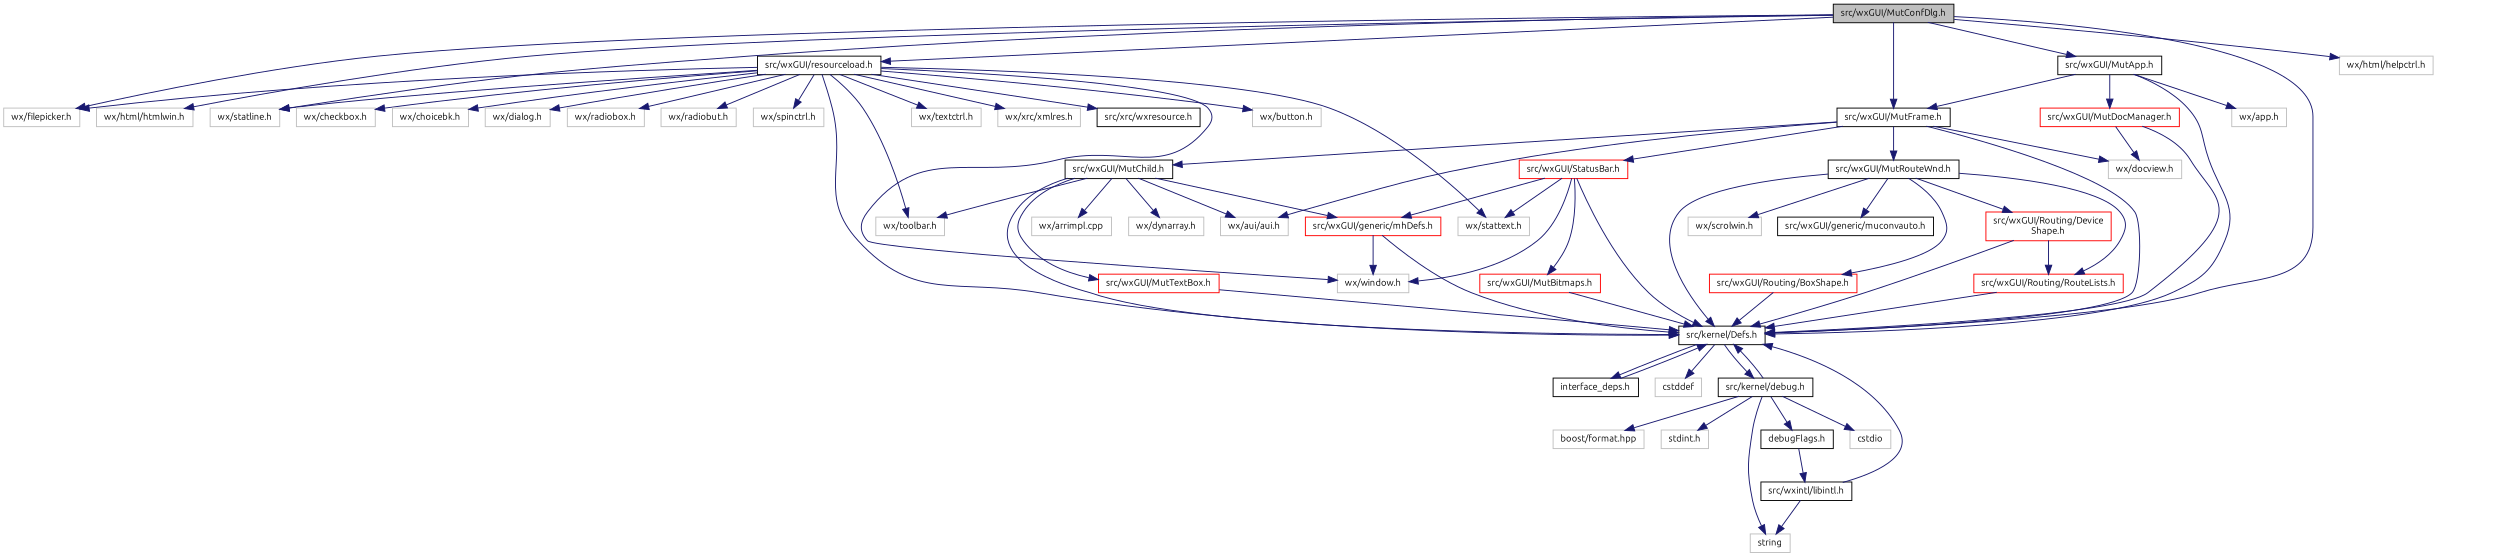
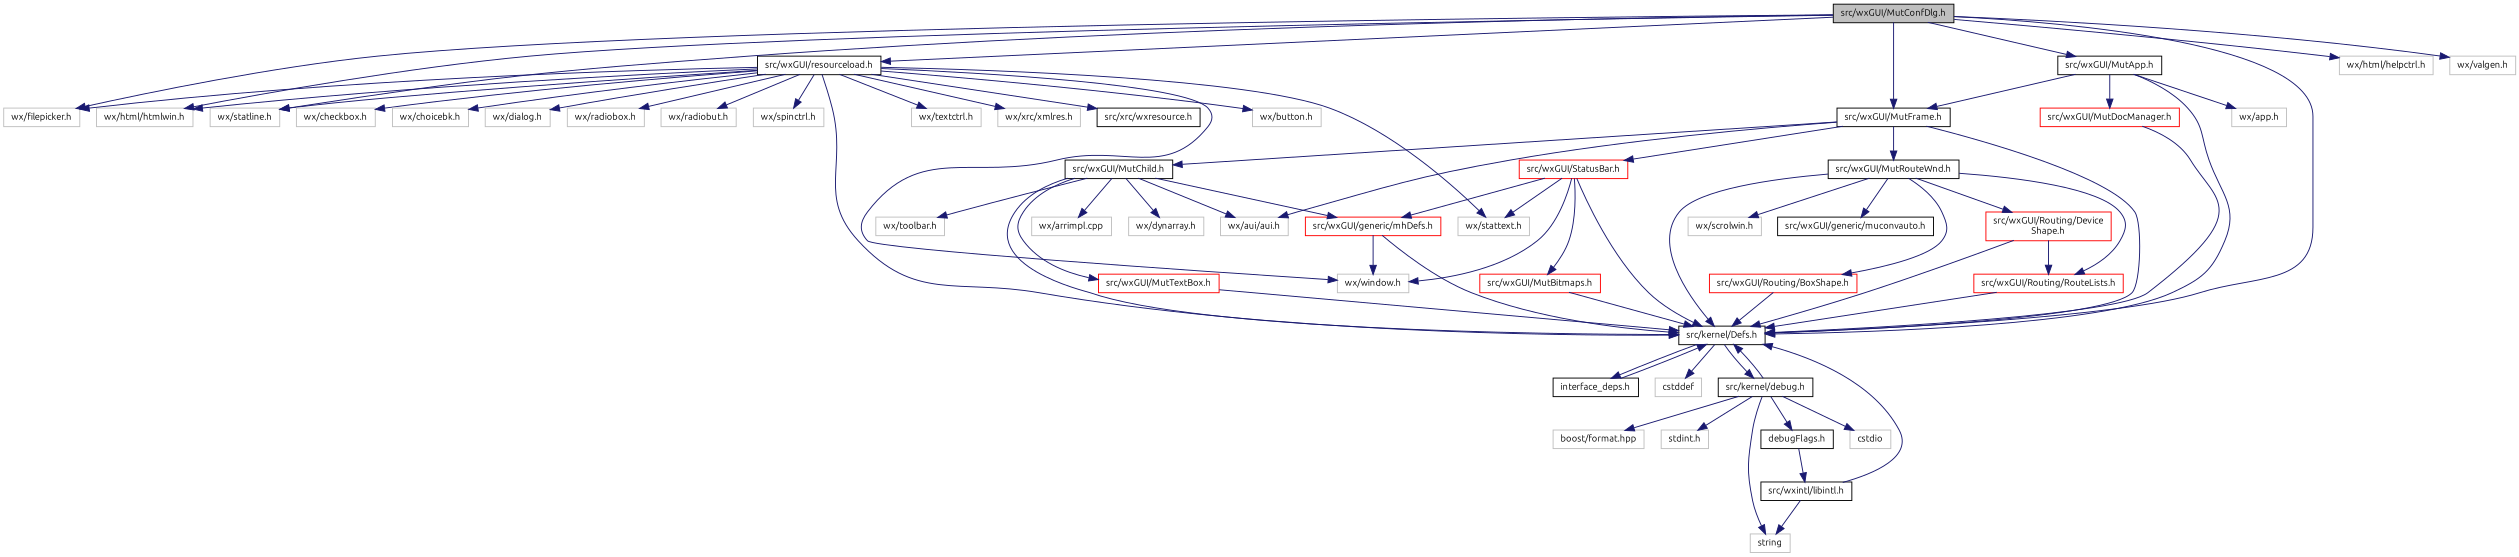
none -> (2483, 65)
(878, 135) -> (480, 85)
(2145, 169) -> none
